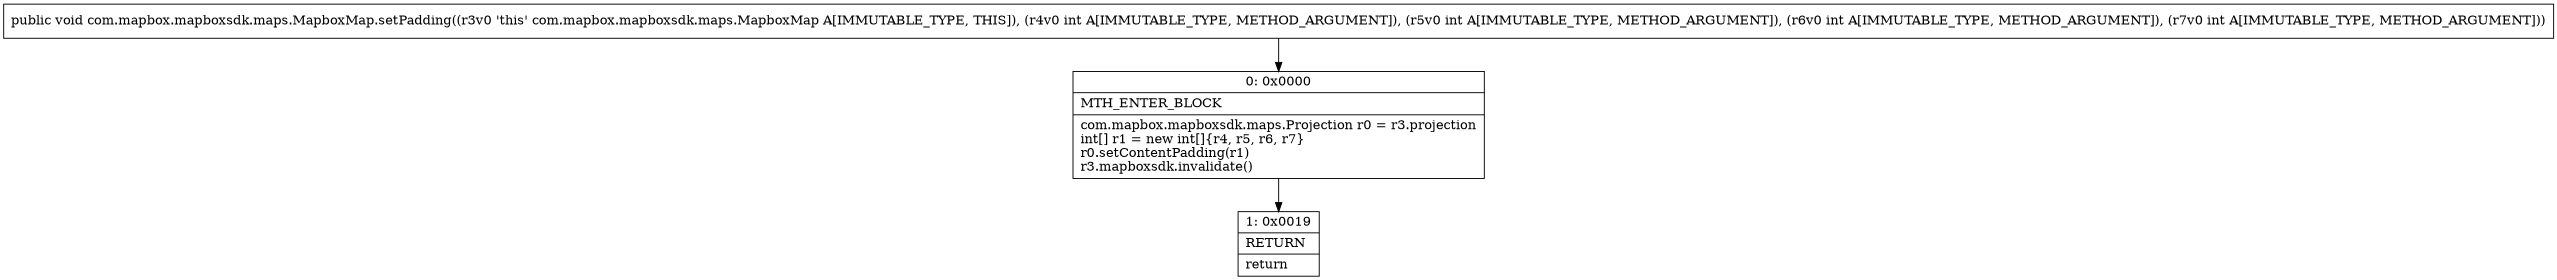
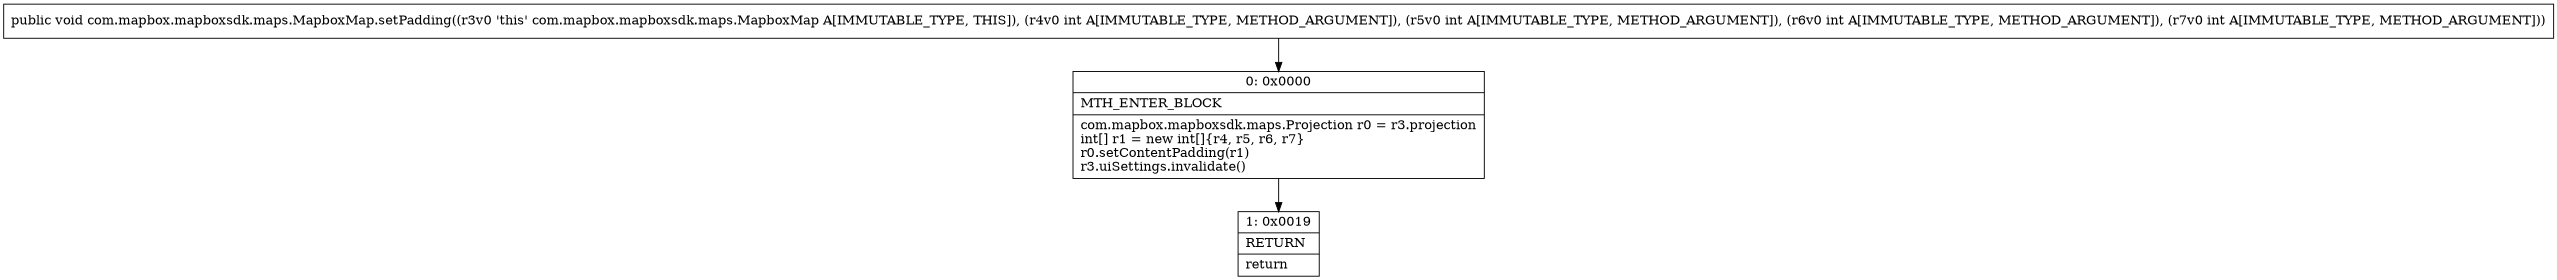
(1167, 167) -> (1163, 167)
